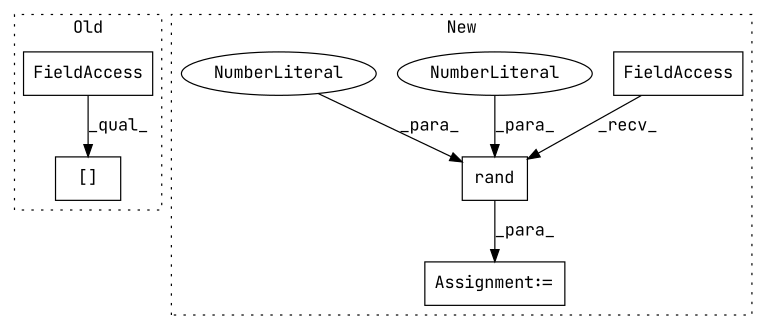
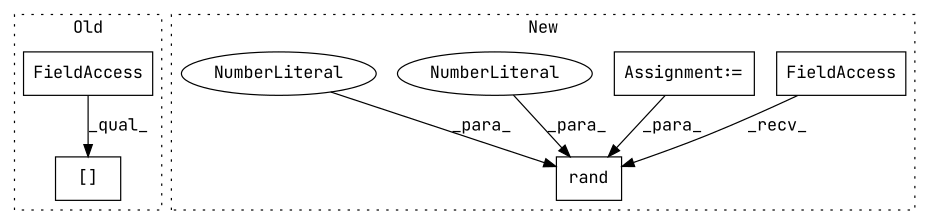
(495, 225) -> (641, 122)
